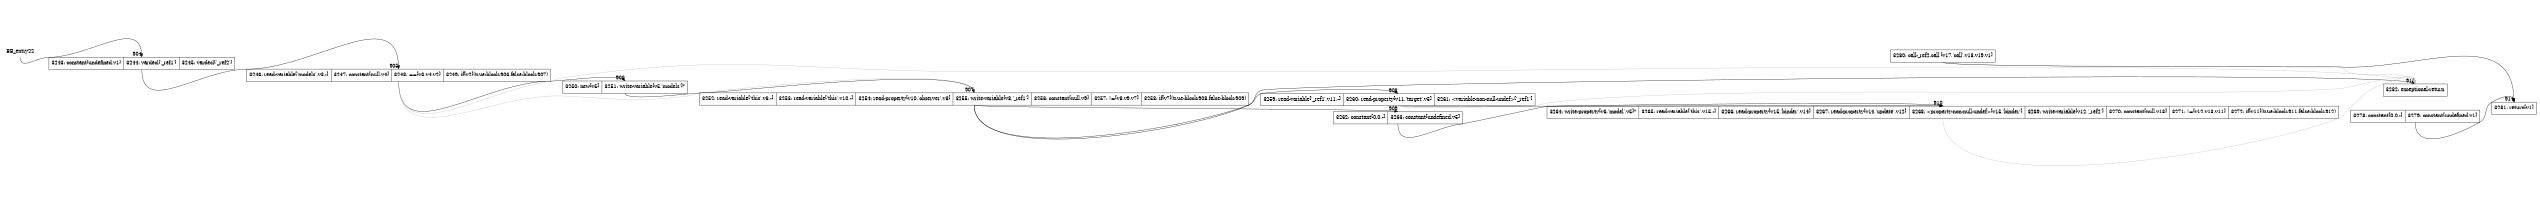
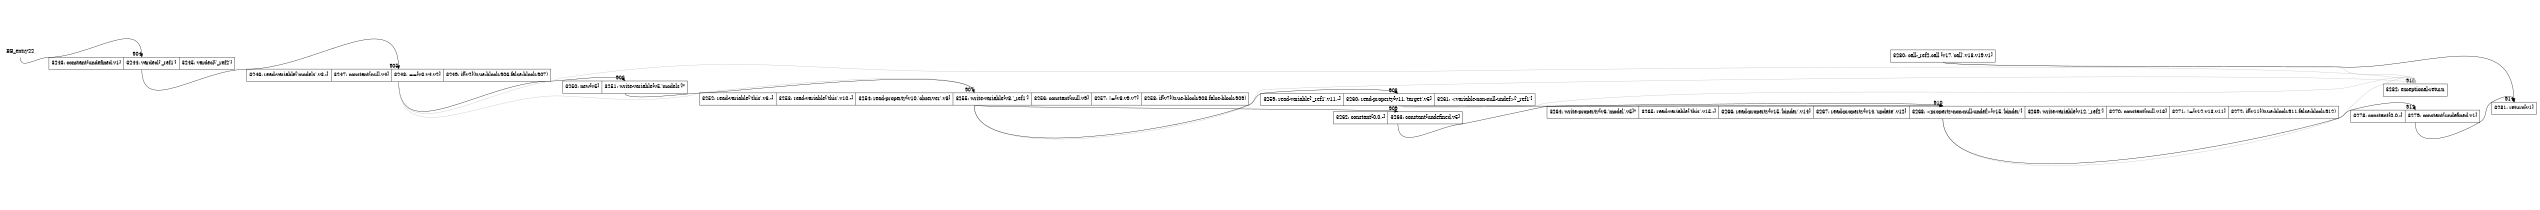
(1681, 80) -> (1681, 80)
none -> (2173, 153)
